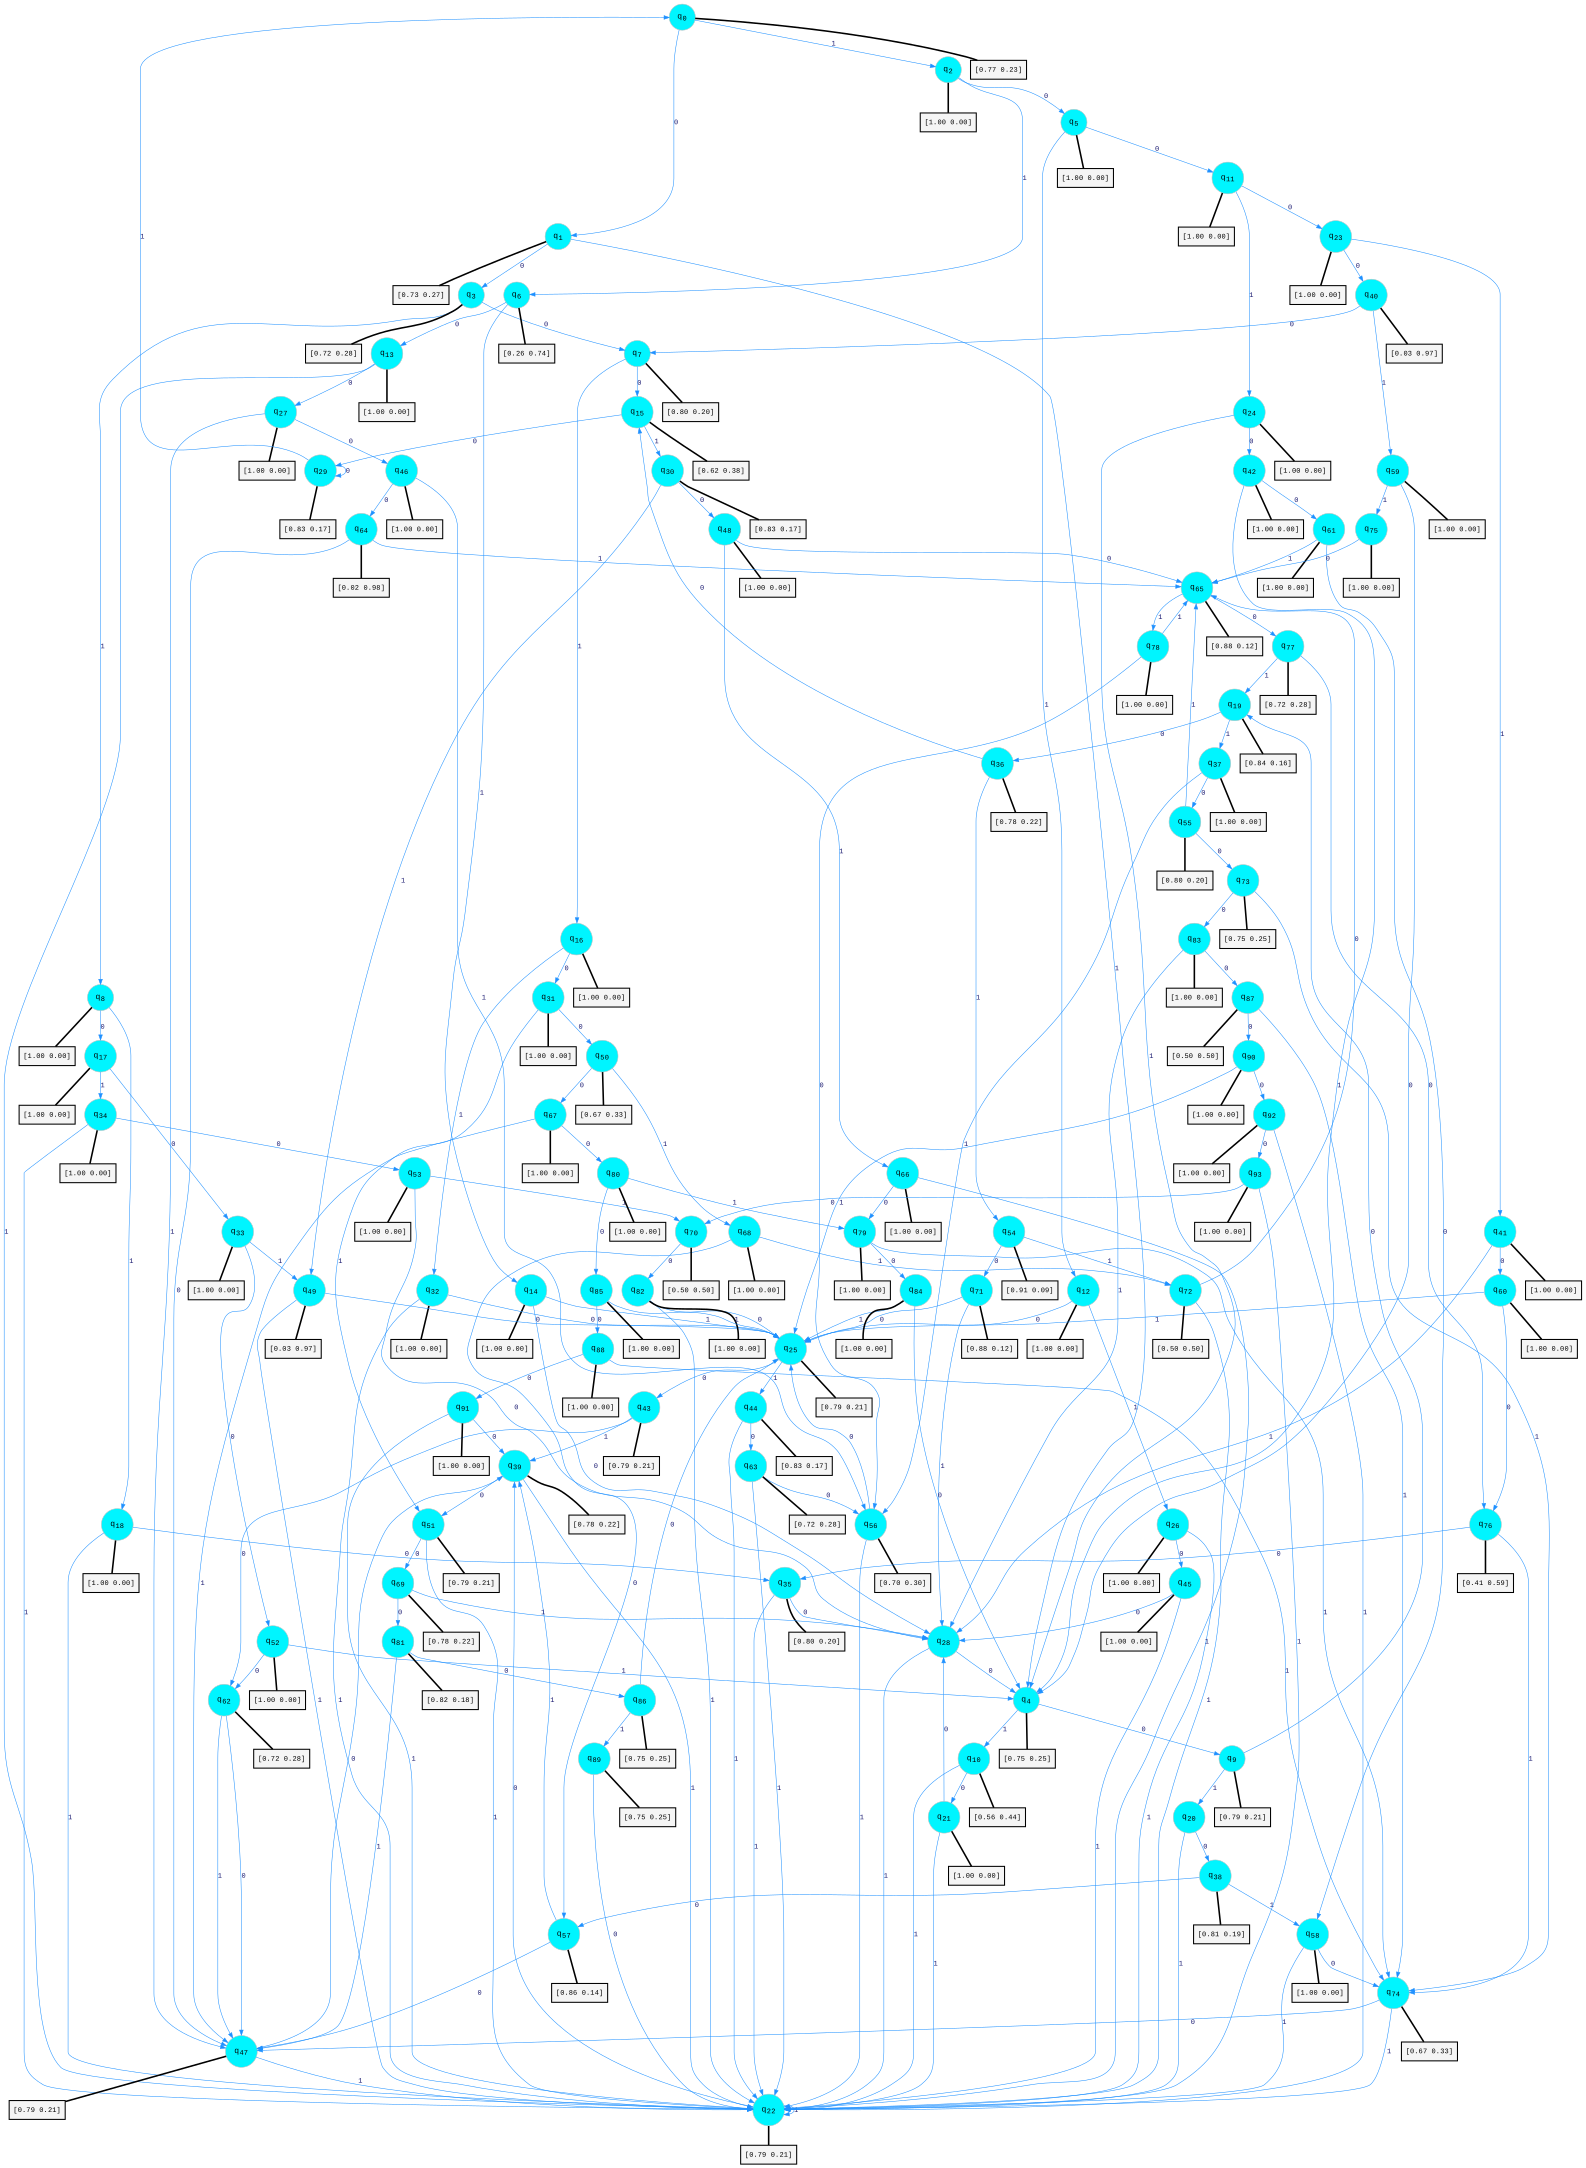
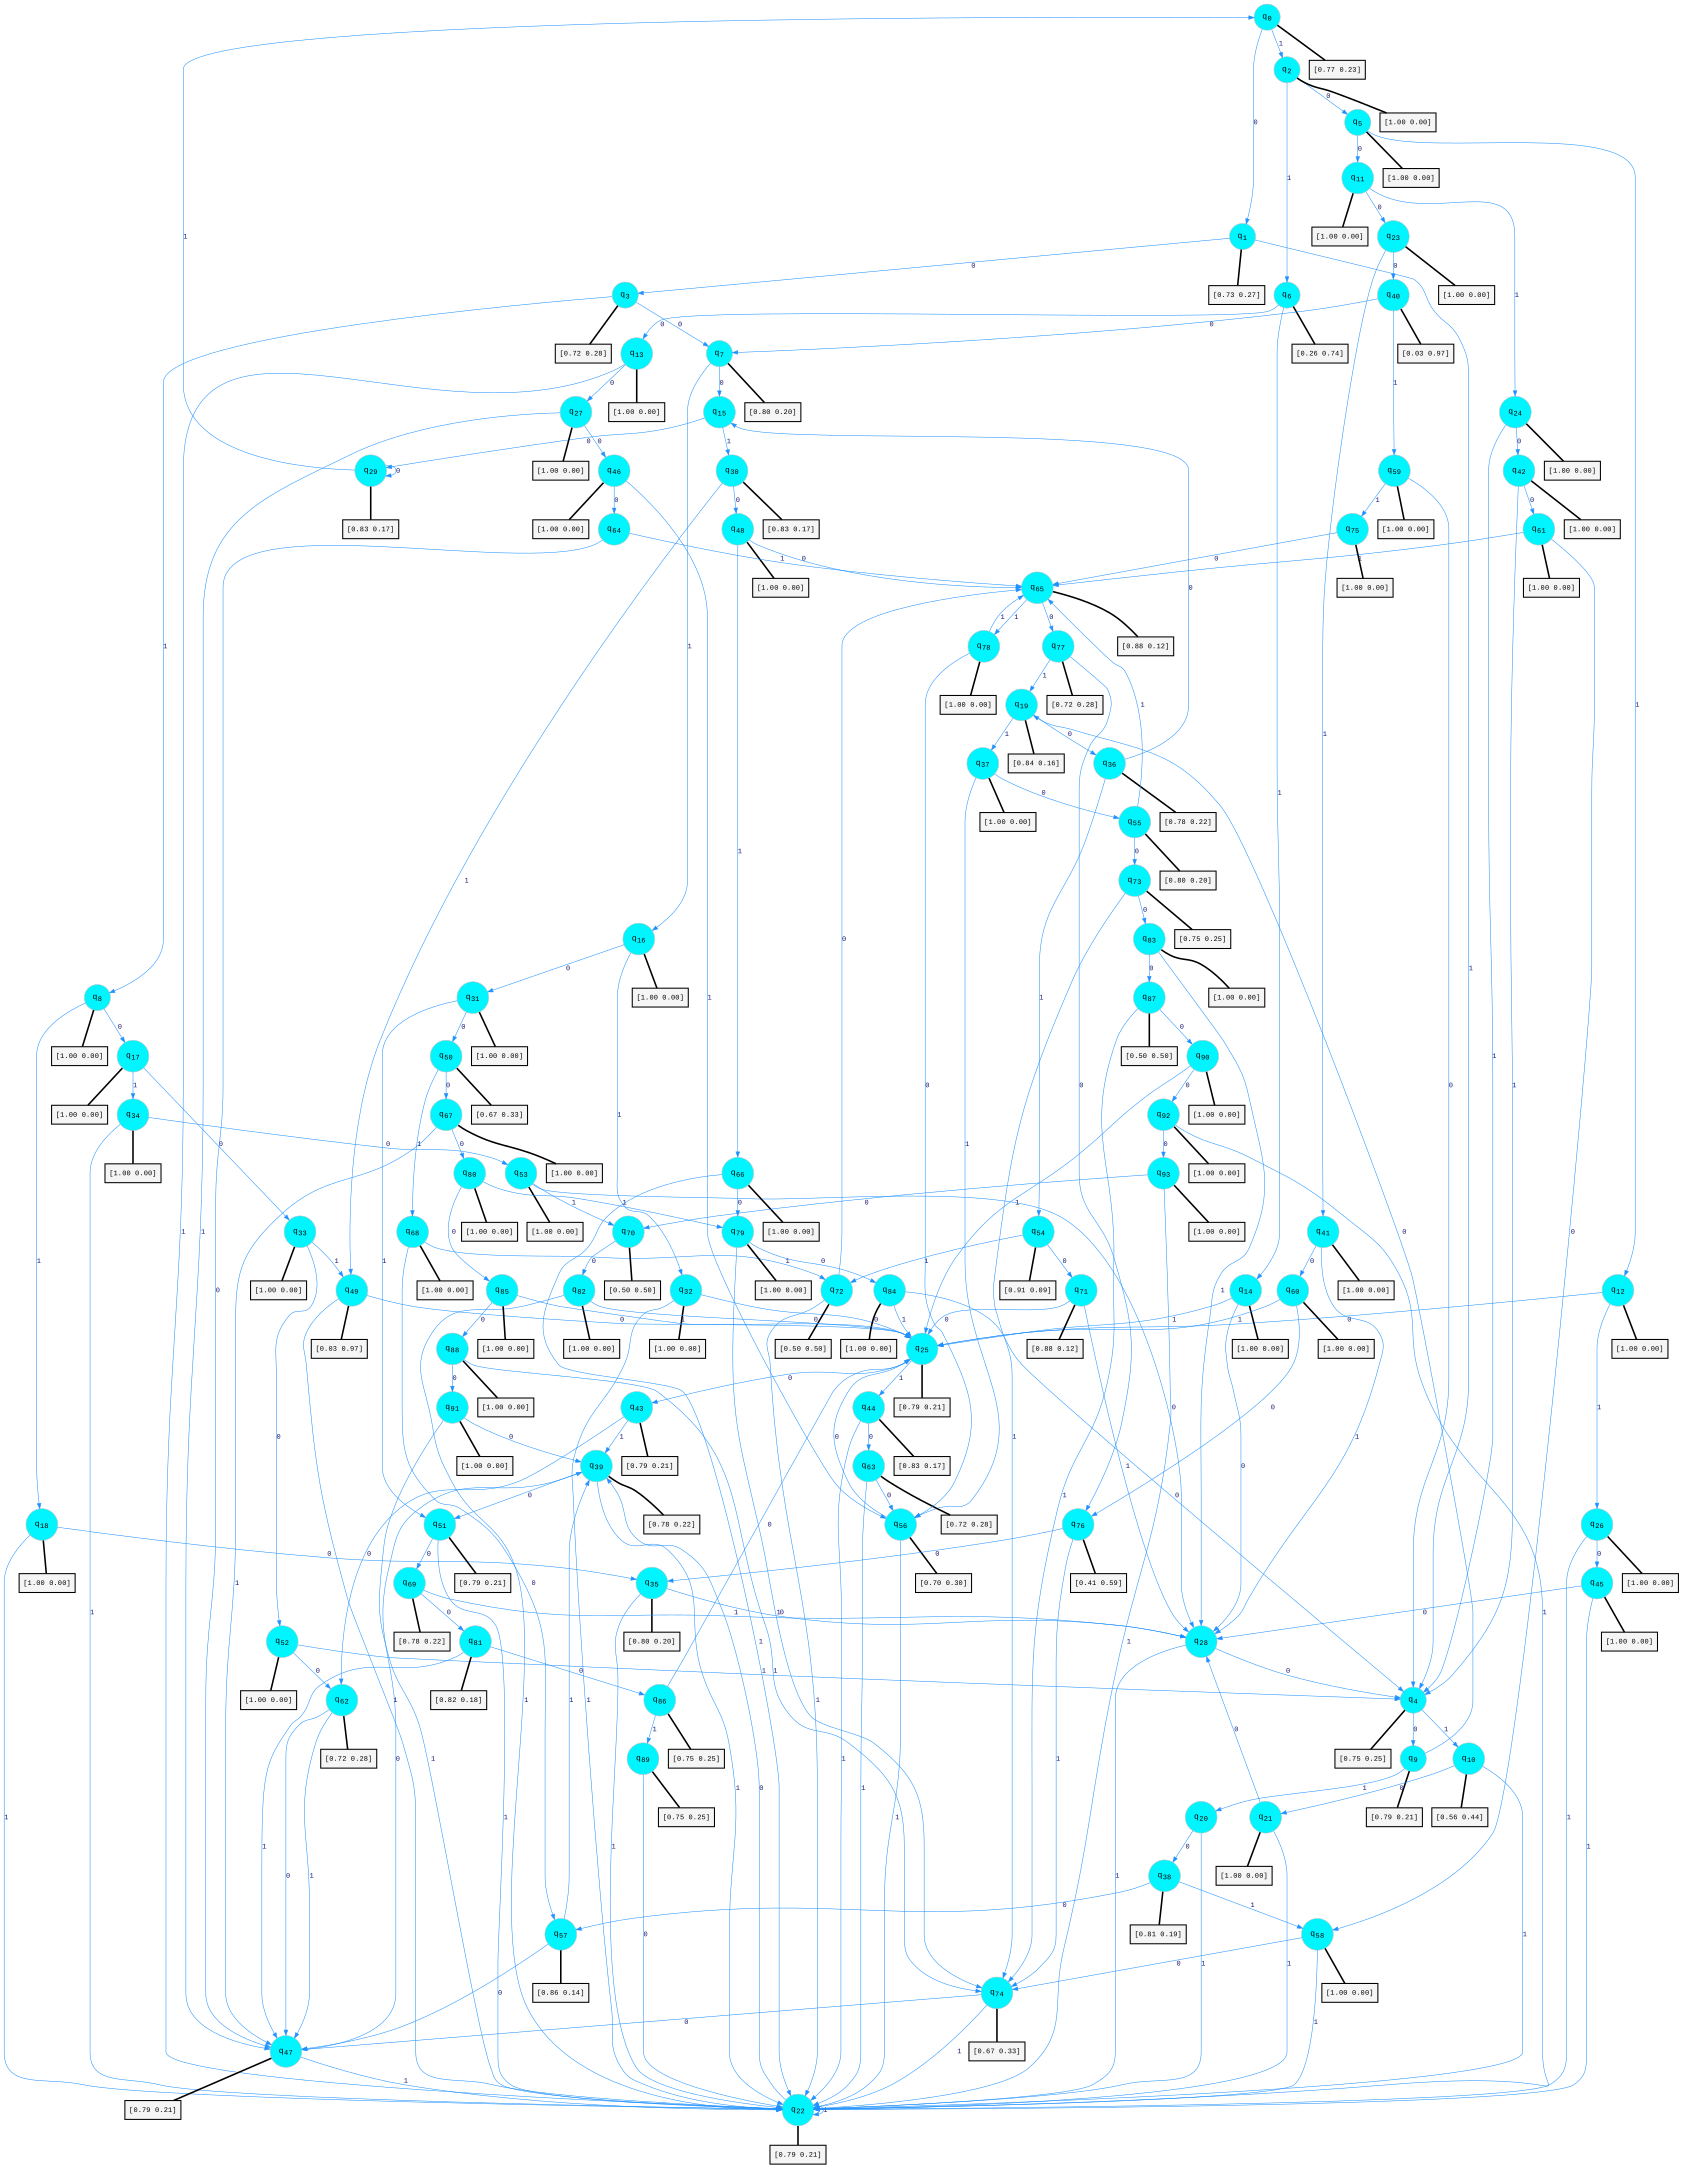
(721, 471) -> none
(361, 588) -> none
